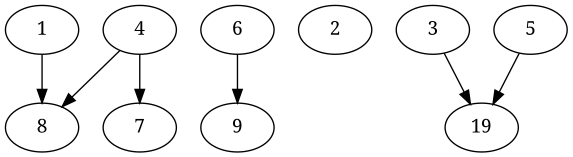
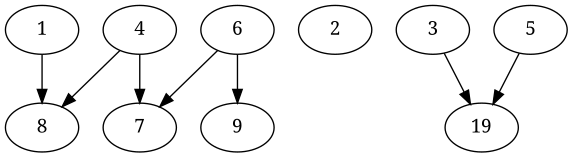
none -> (194, 74)
